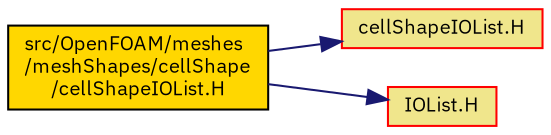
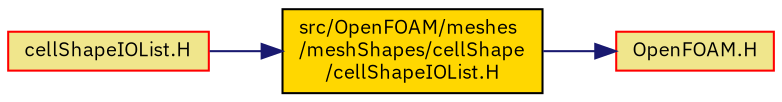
(295, 48) -> (236, 51)
(442, 106) -> (695, 51)
